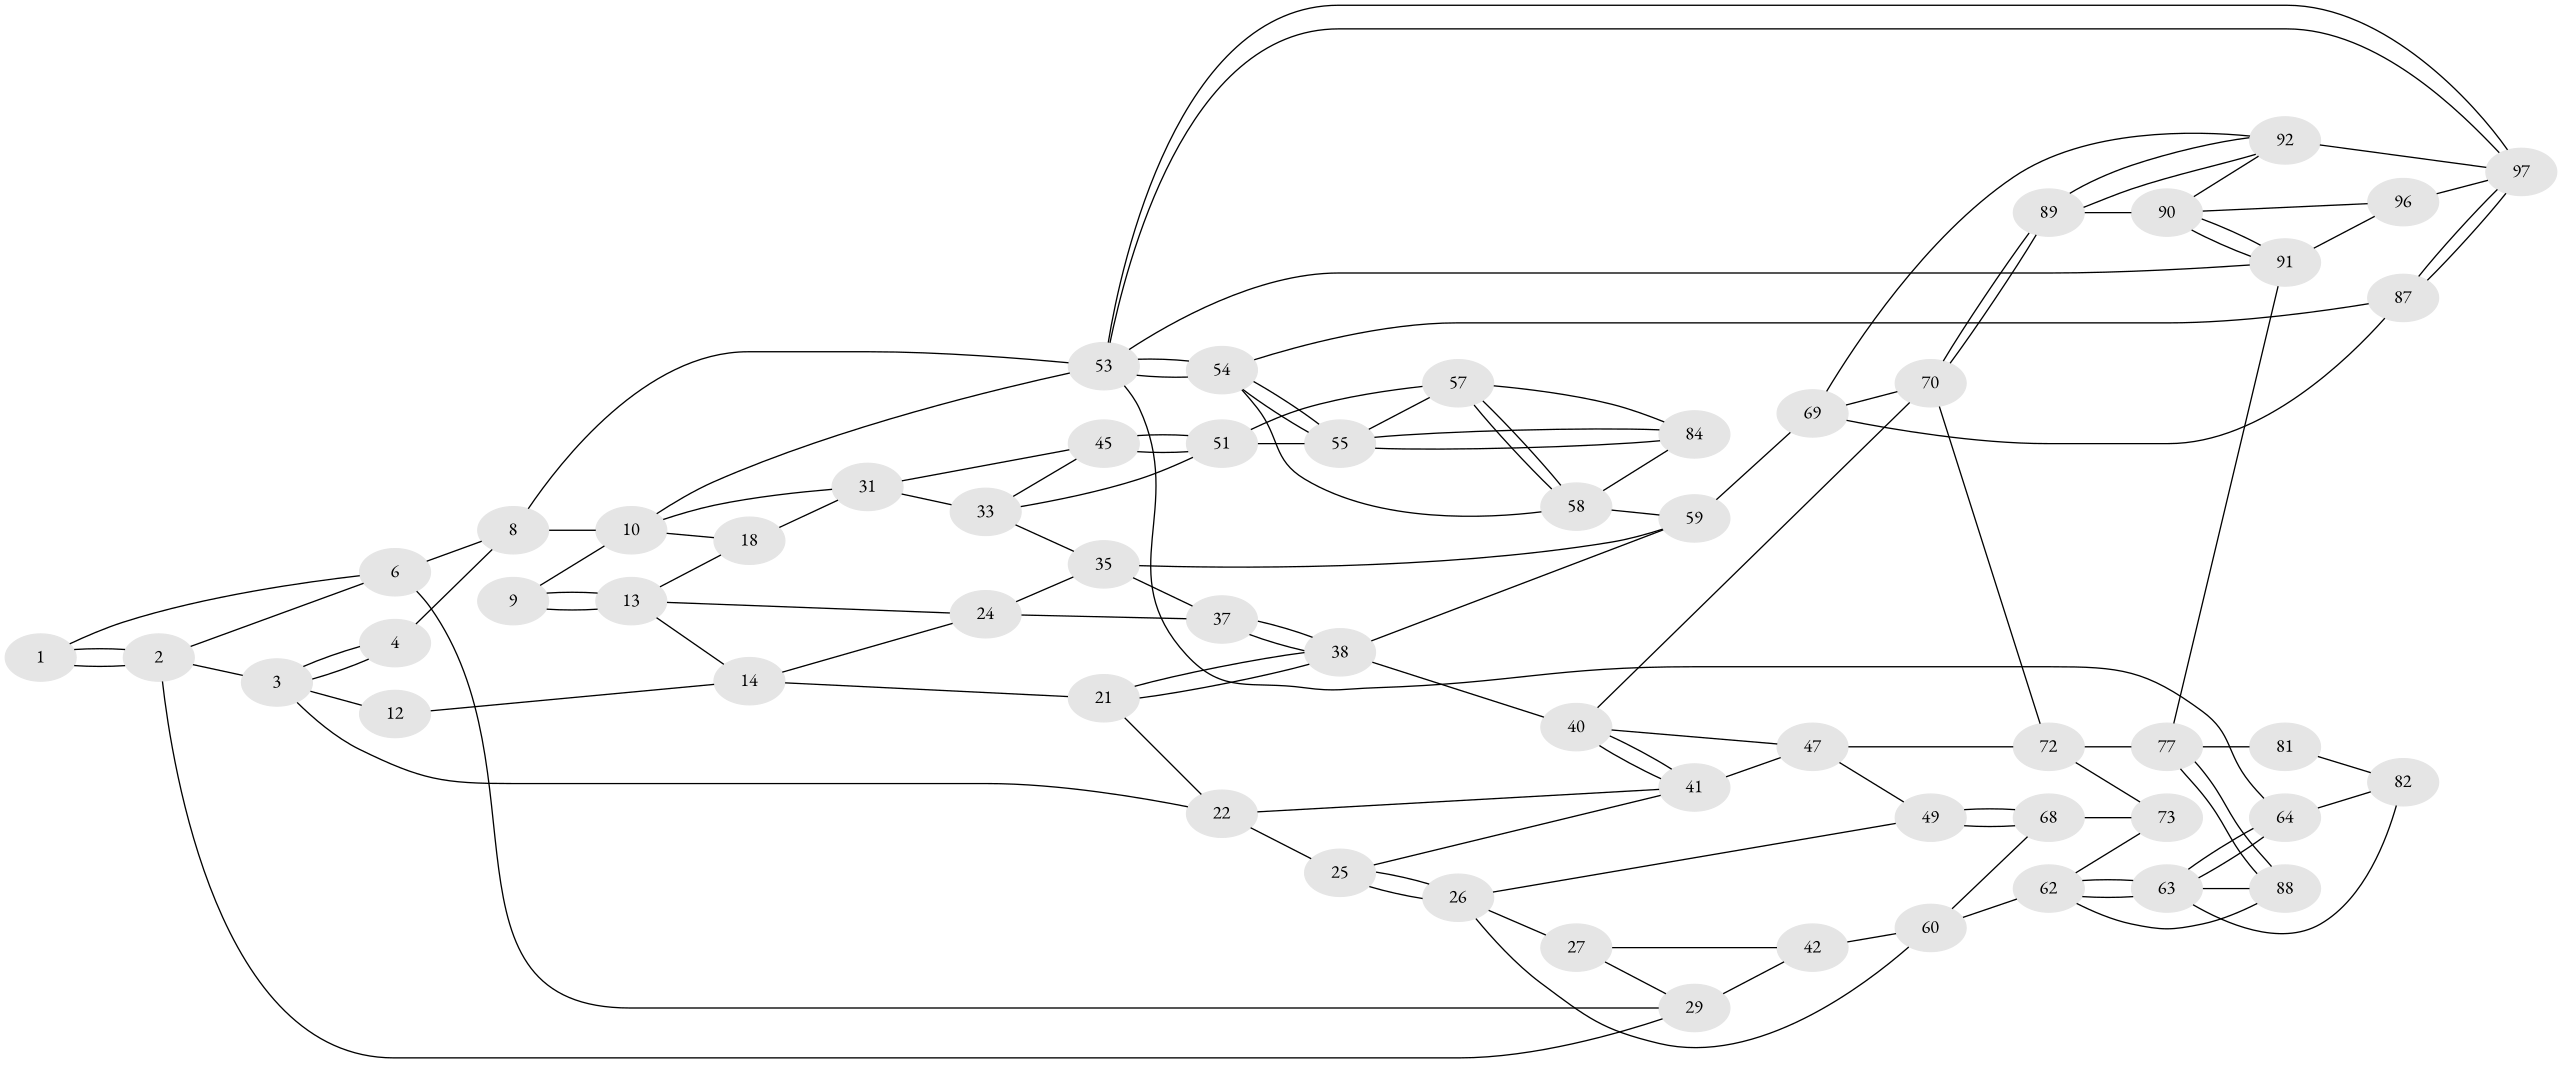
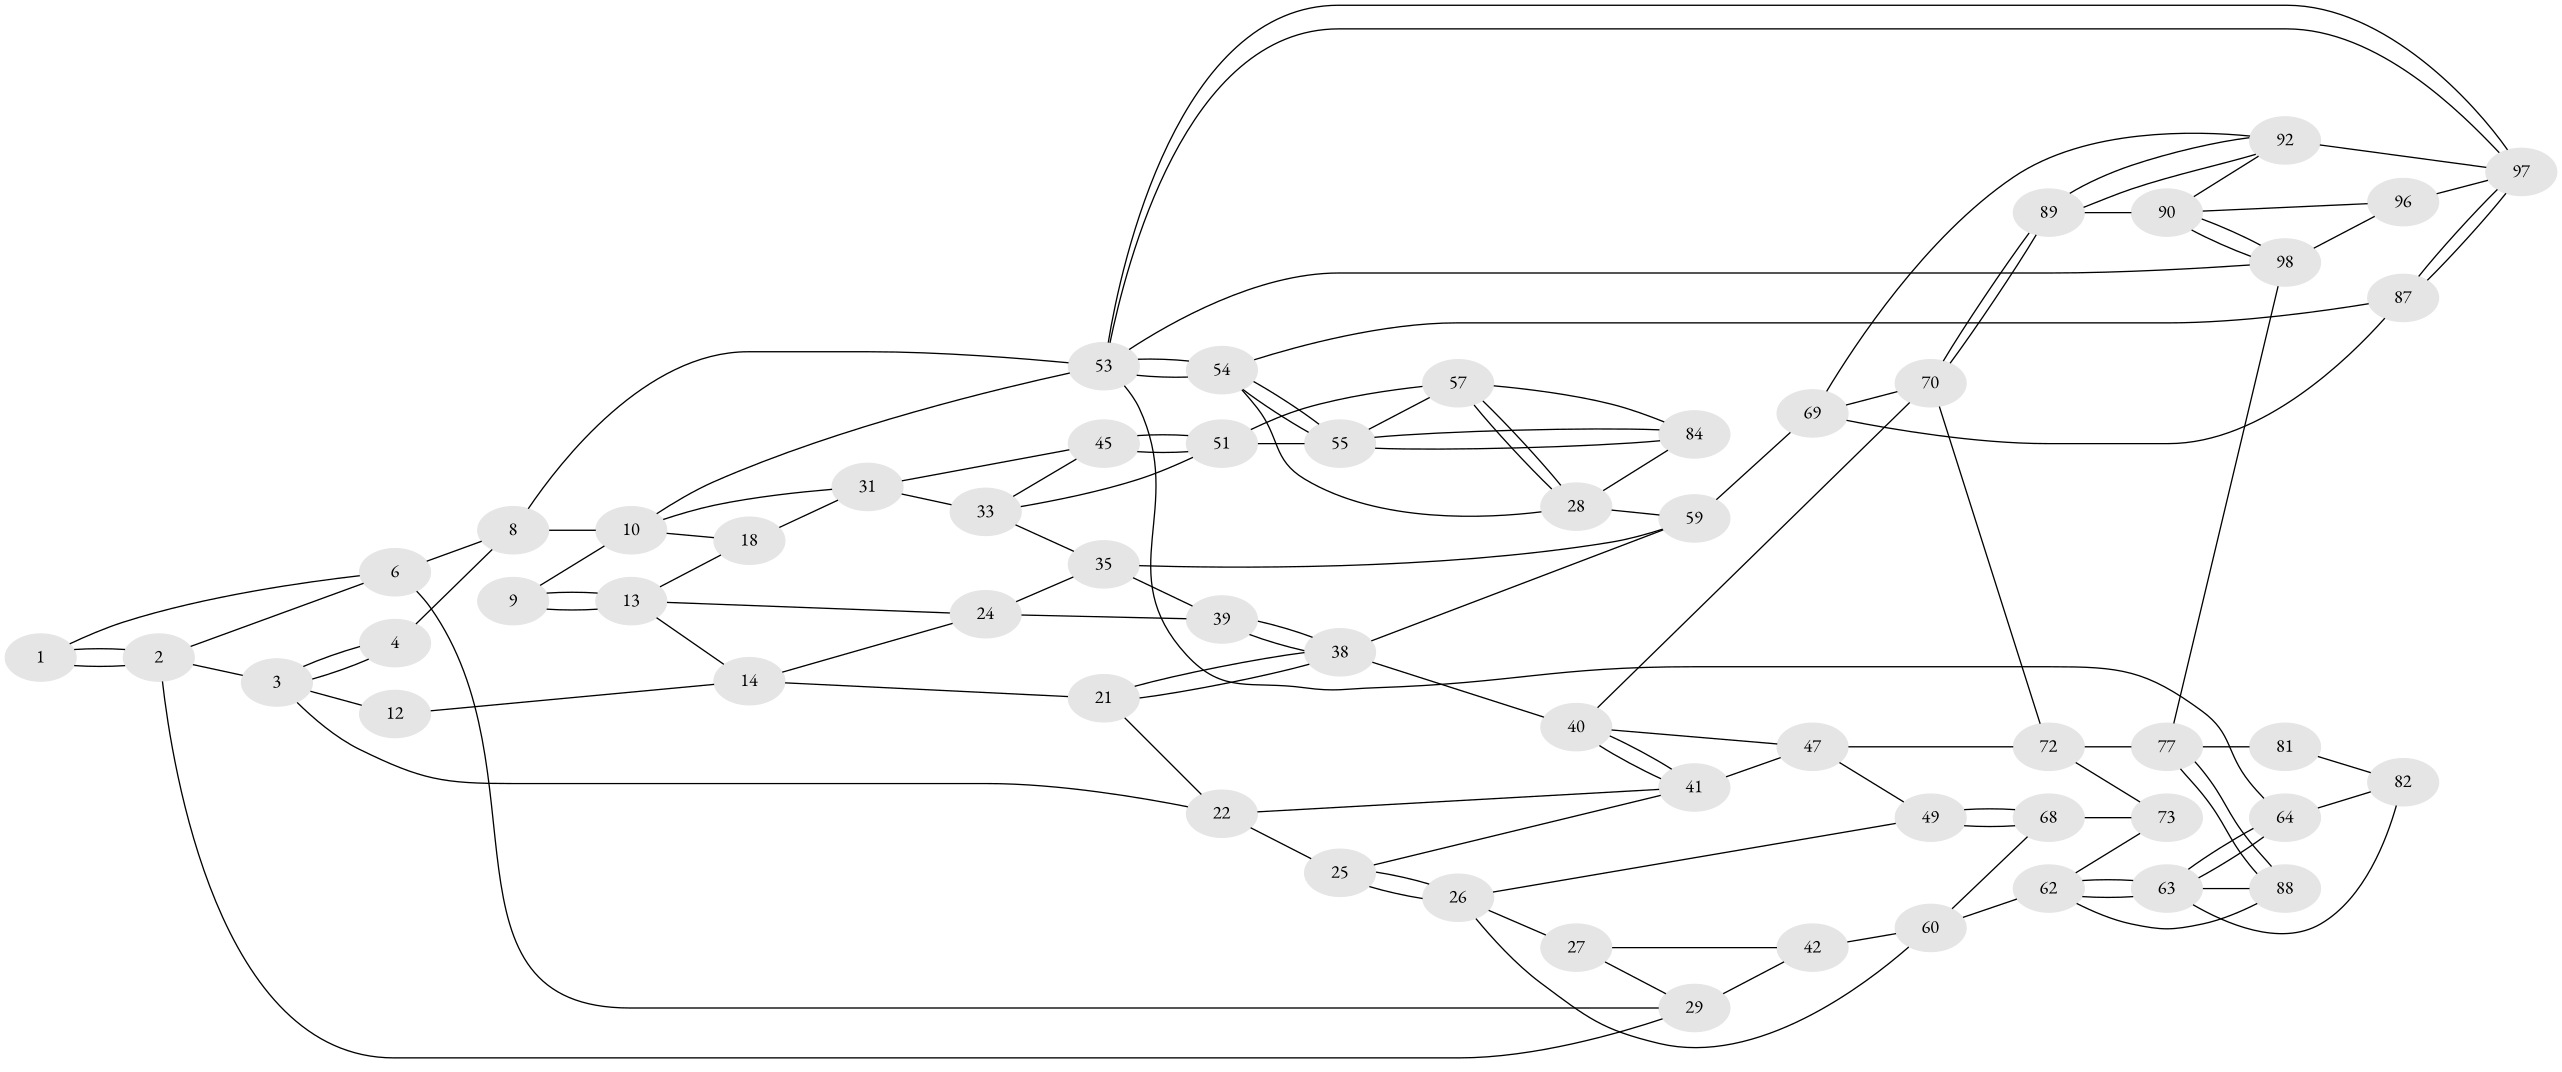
(2285, 262) -> (2285, 262)
(1576, 507) -> (1576, 507)
(1222, 620) -> (1222, 620)
